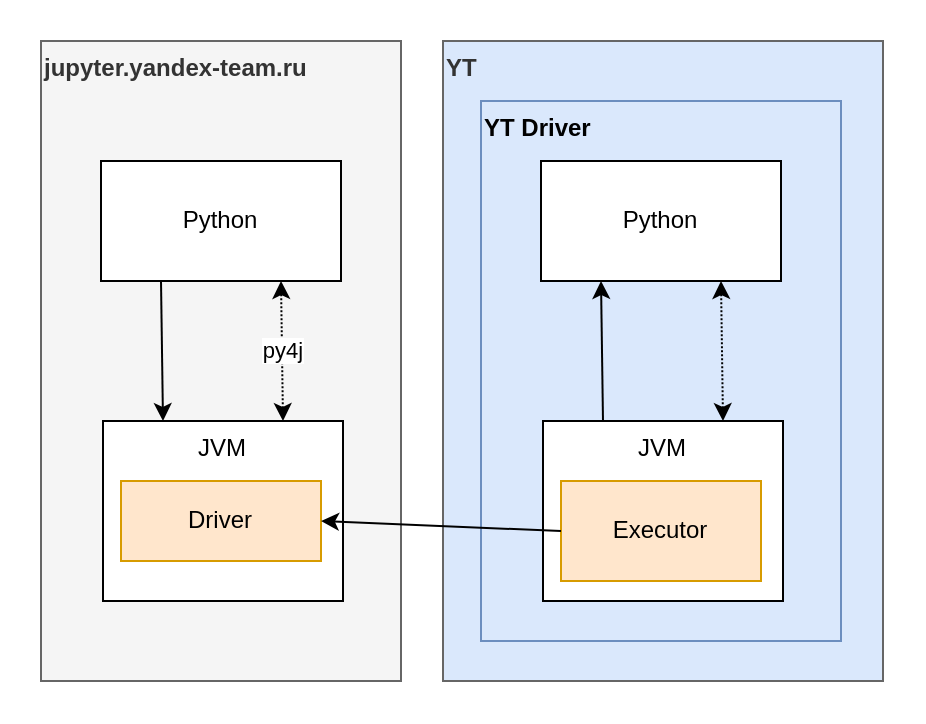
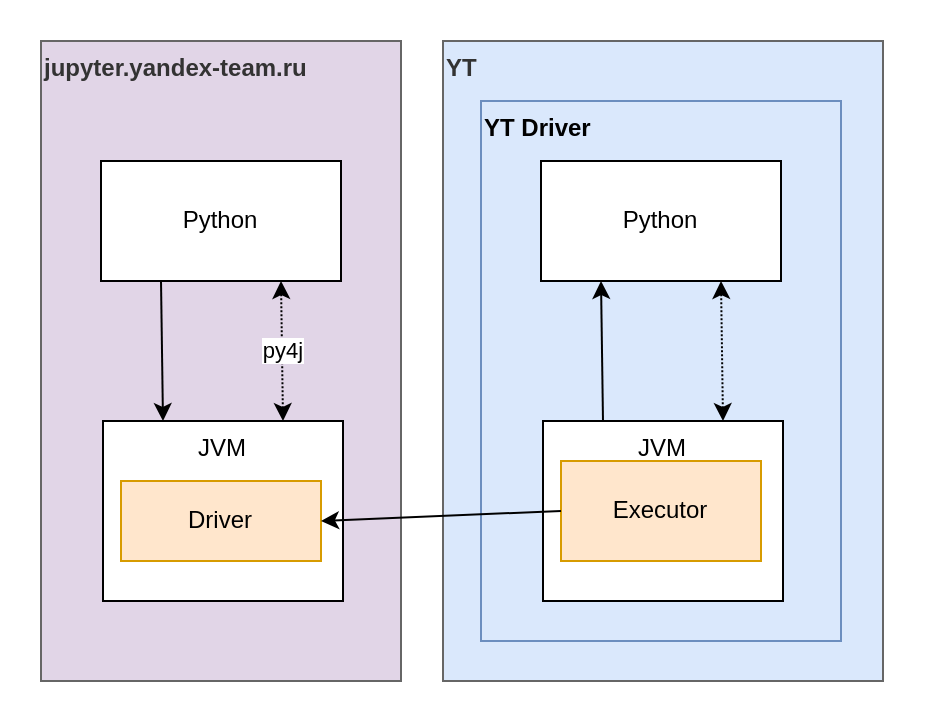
(221, 361) -> (221, 361)
(661, 531) -> (661, 511)
